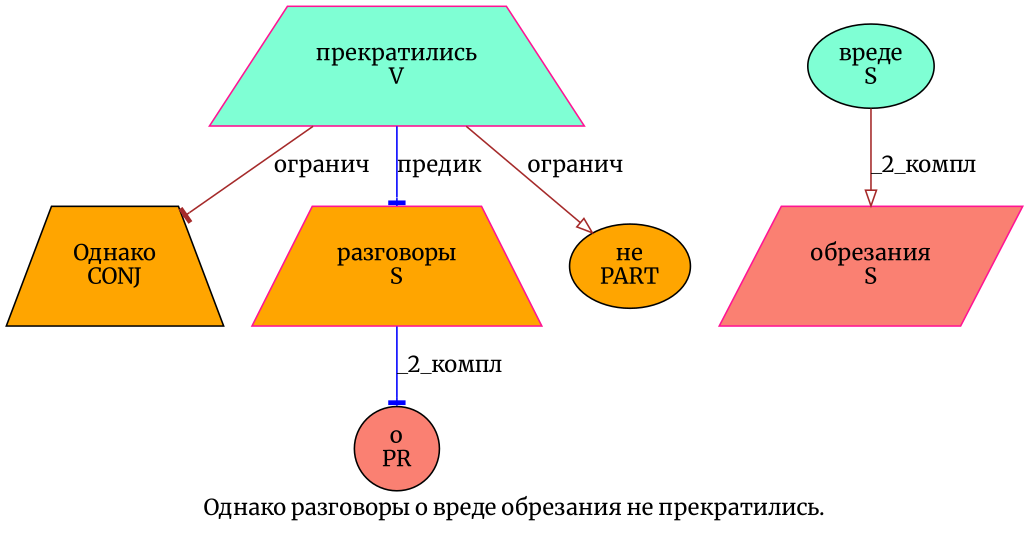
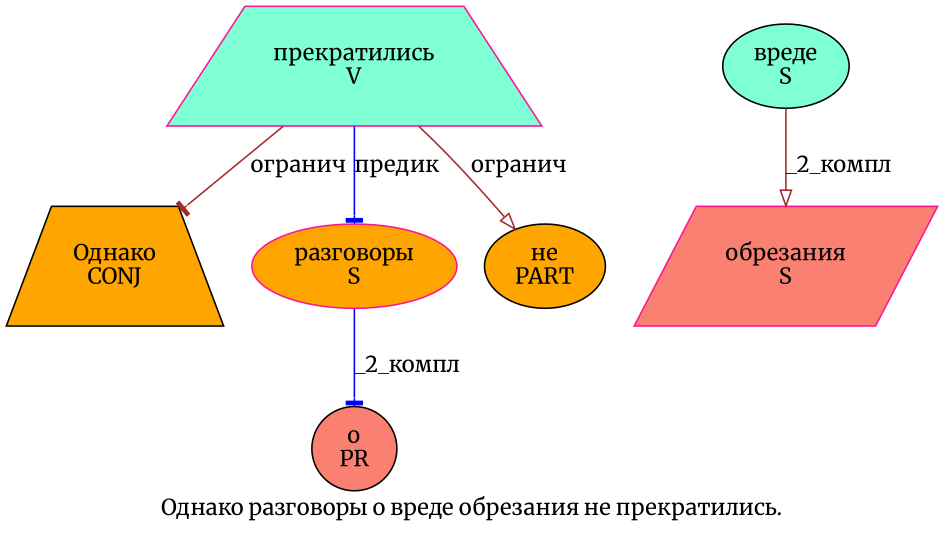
(397, 266) -> (354, 266)
